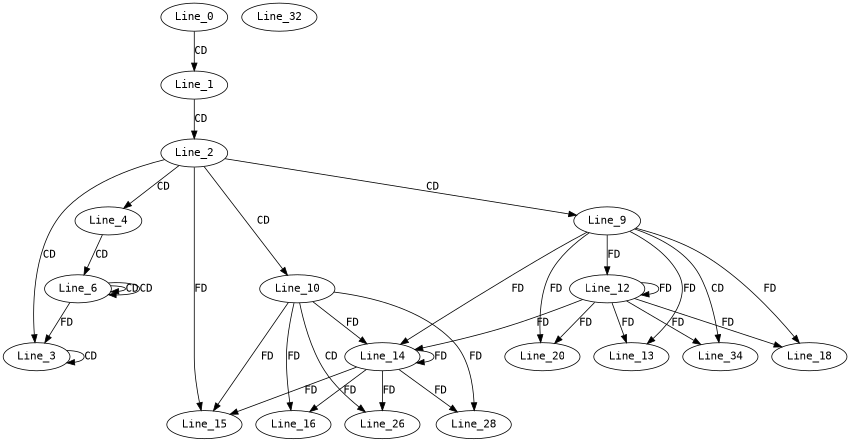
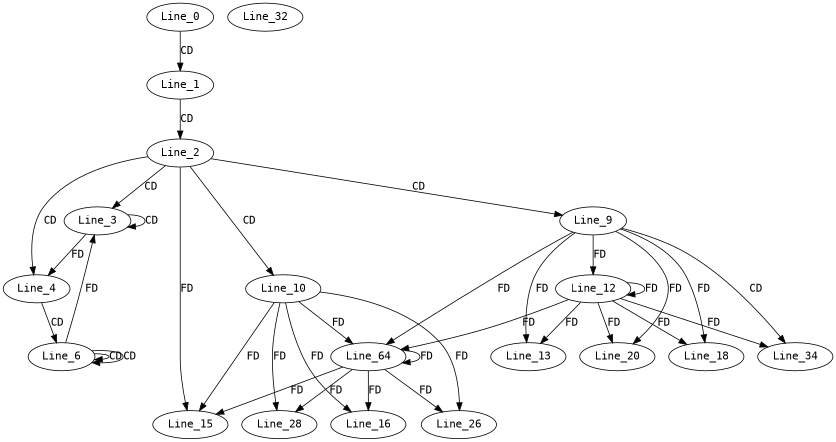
none -> (70, 252)
(331, 357) -> (462, 357)
(382, 357) -> (368, 357)
